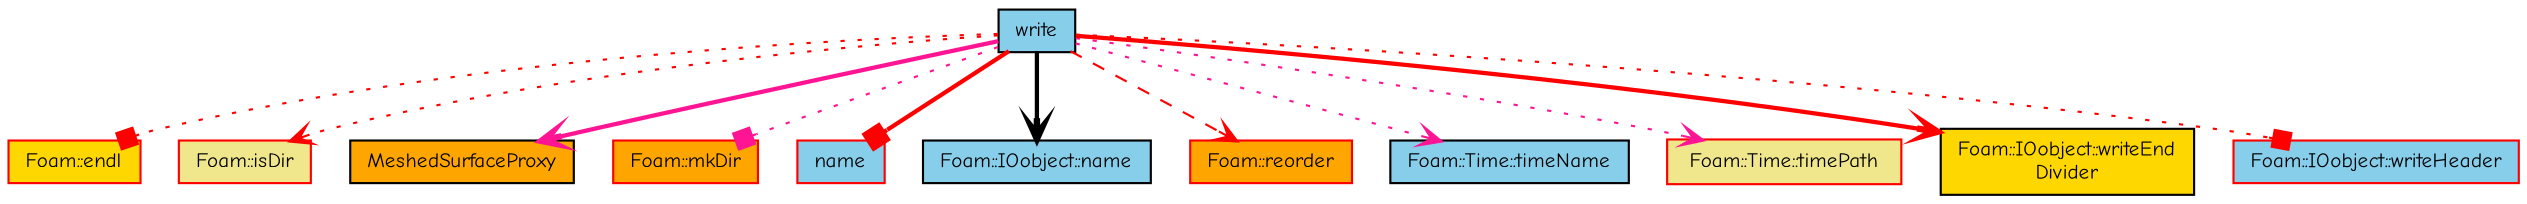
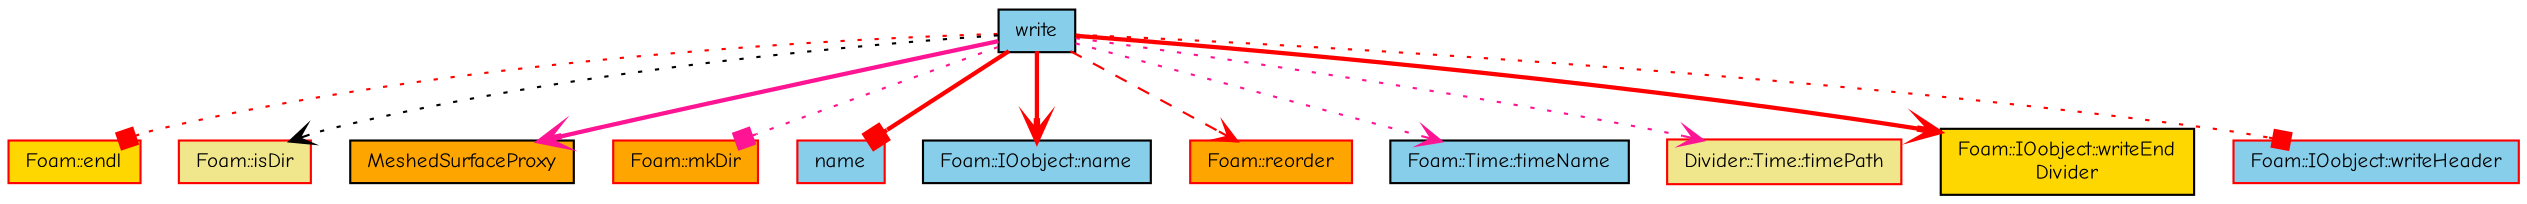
(652, 70) -> (652, 70)
(1037, 86) -> (1037, 86)
(1784, 162) -> (1784, 162)
